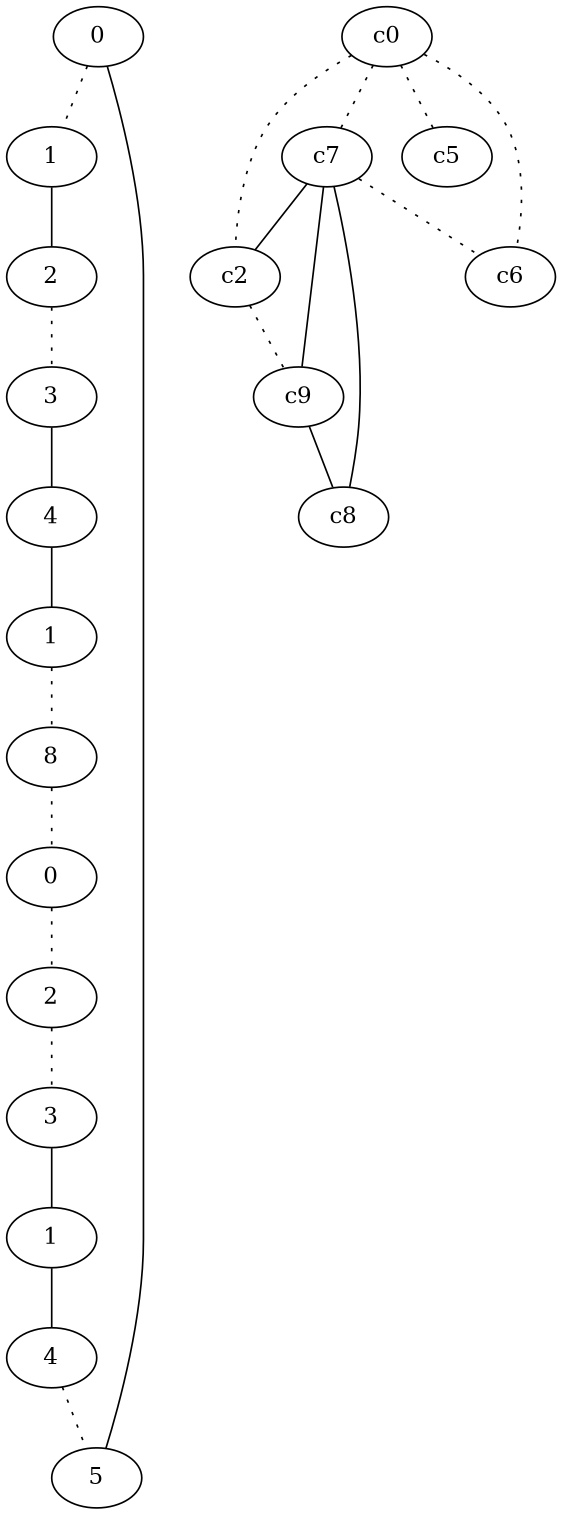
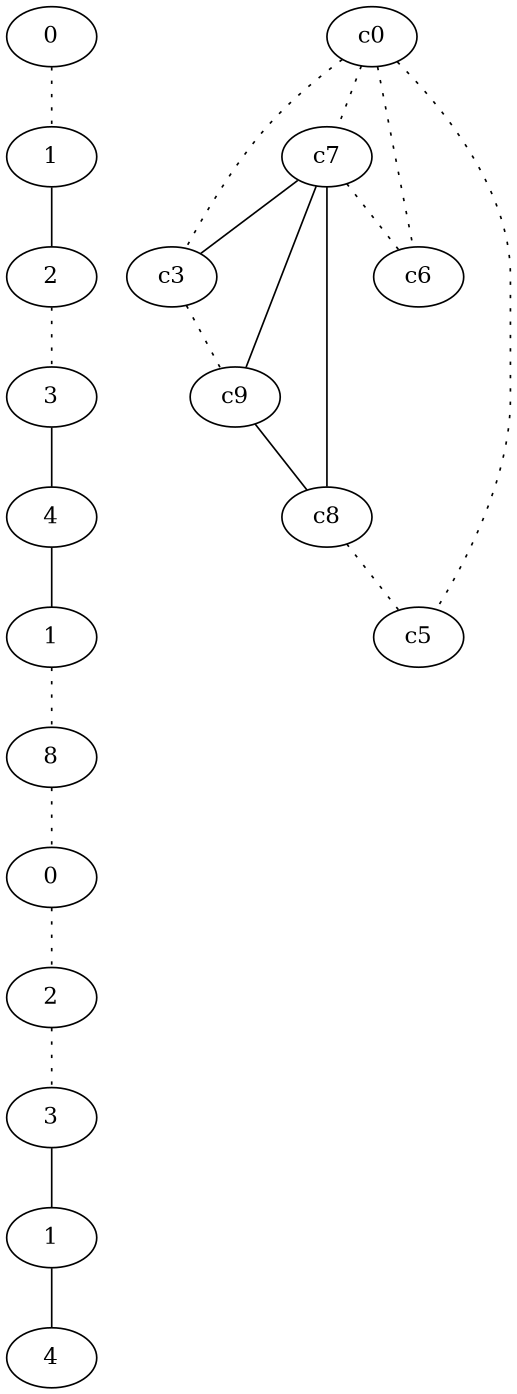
(235, 277) -> (172, 277)
none -> (373, 577)
(97, 1478) -> none
